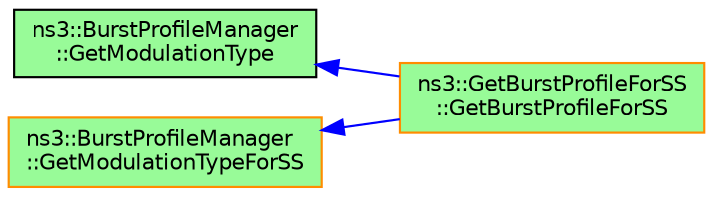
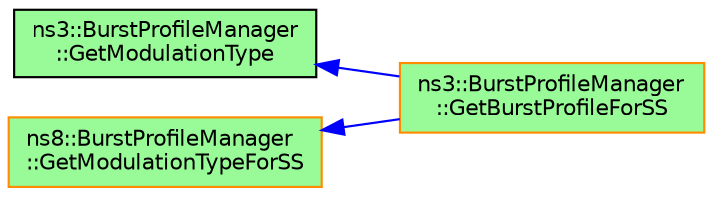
(552, 98) -> (552, 98)
(165, 152) -> (165, 152)
